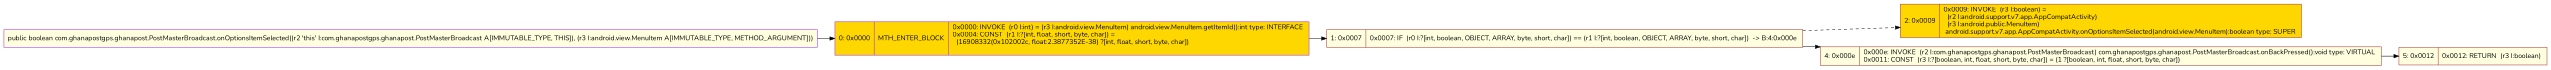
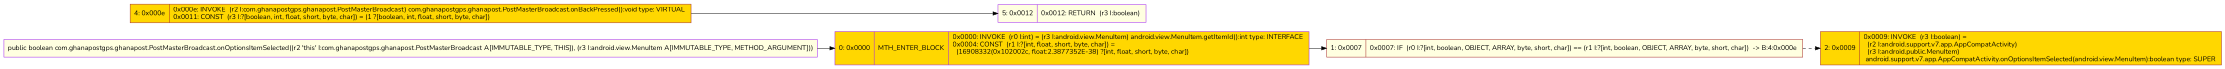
(1809, 47) -> none
(2101, 56) -> (411, 13)
(2473, 56) -> (1072, 13)
